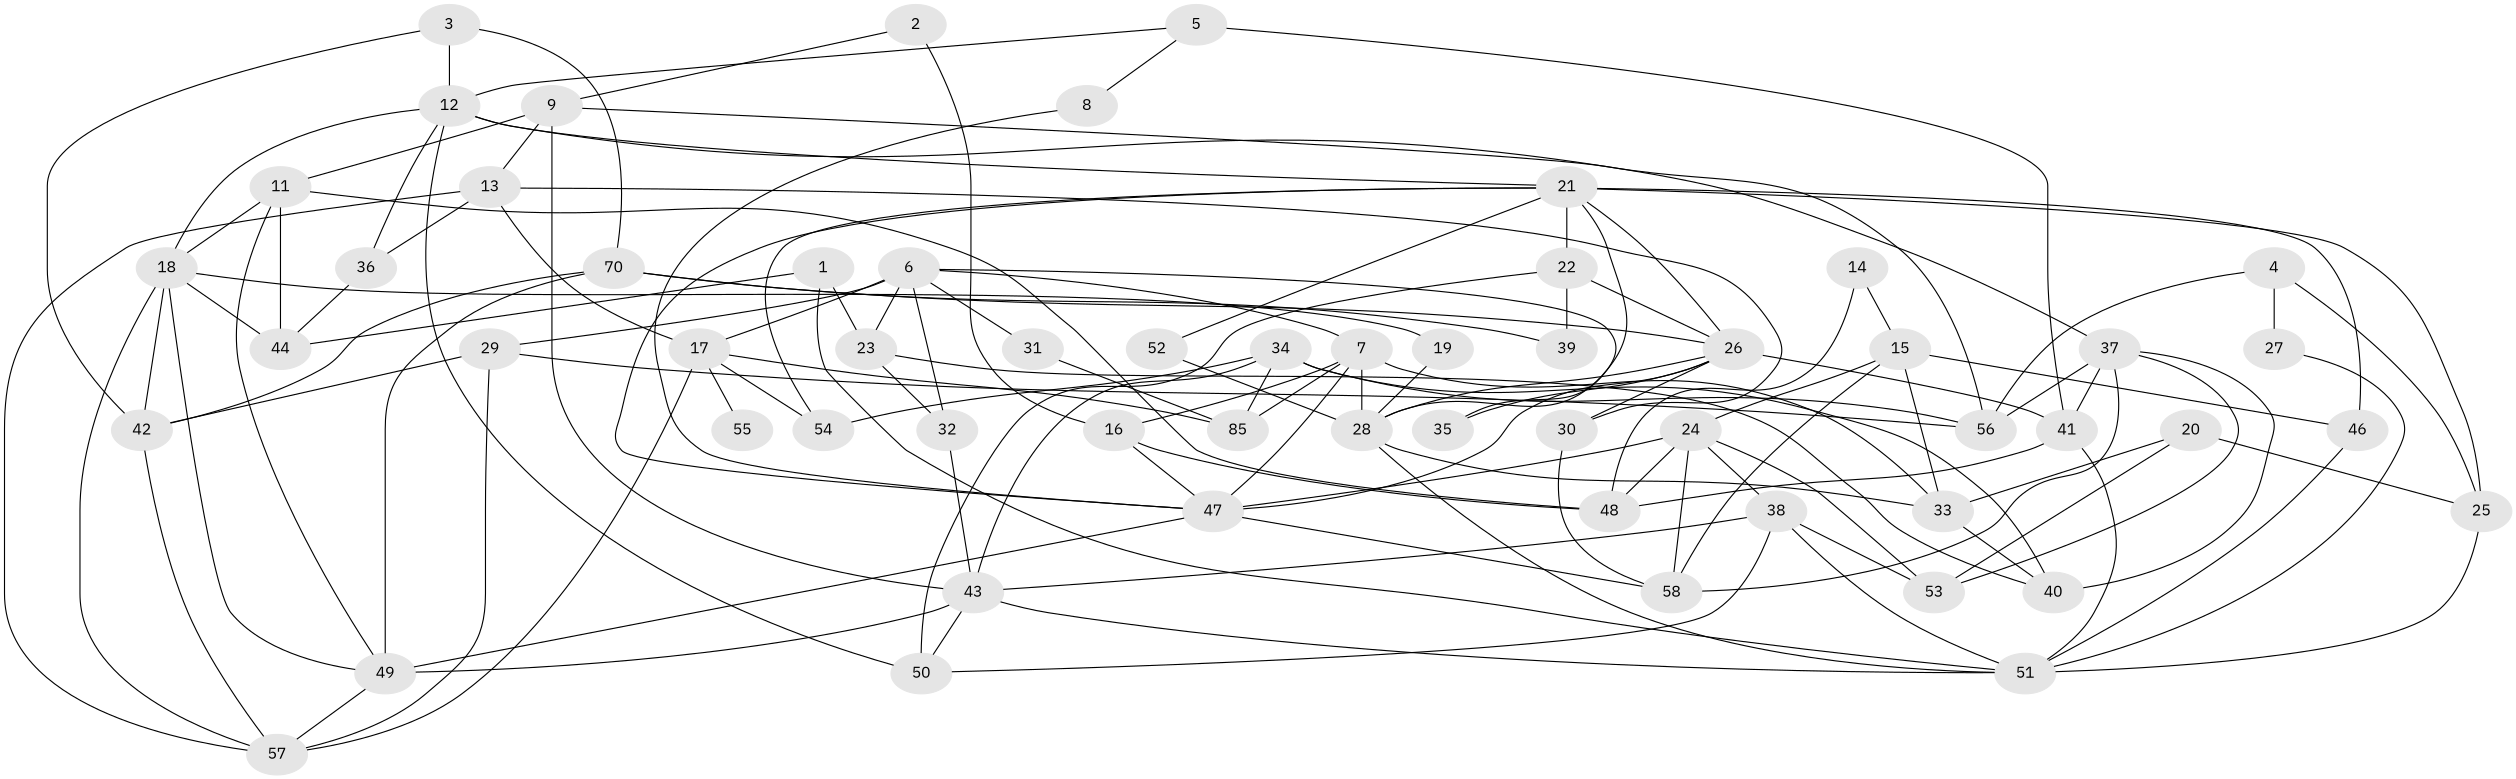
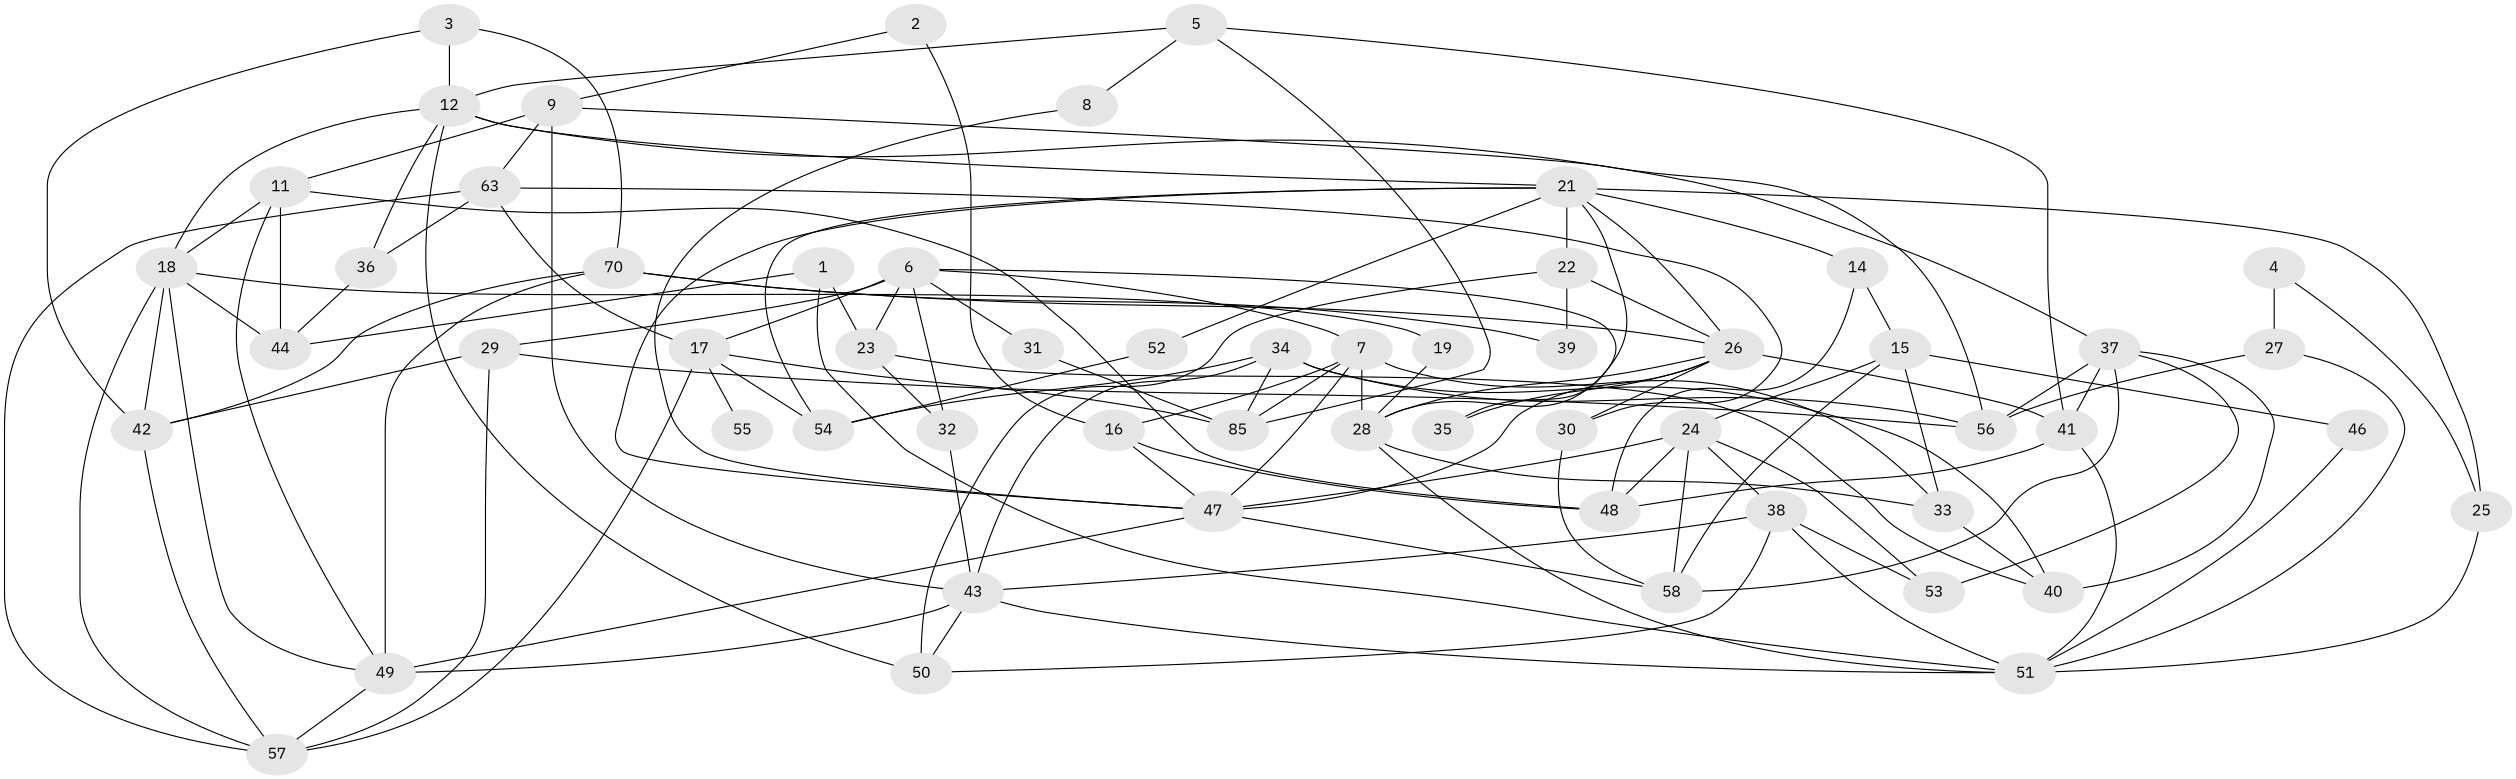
(490, 187) -> (490, 187)
(2045, 205) -> (1715, 221)
none -> (1453, 271)
(2102, 311) -> (2126, 381)
(1248, 385) -> (1025, 382)
(2191, 430) -> none
